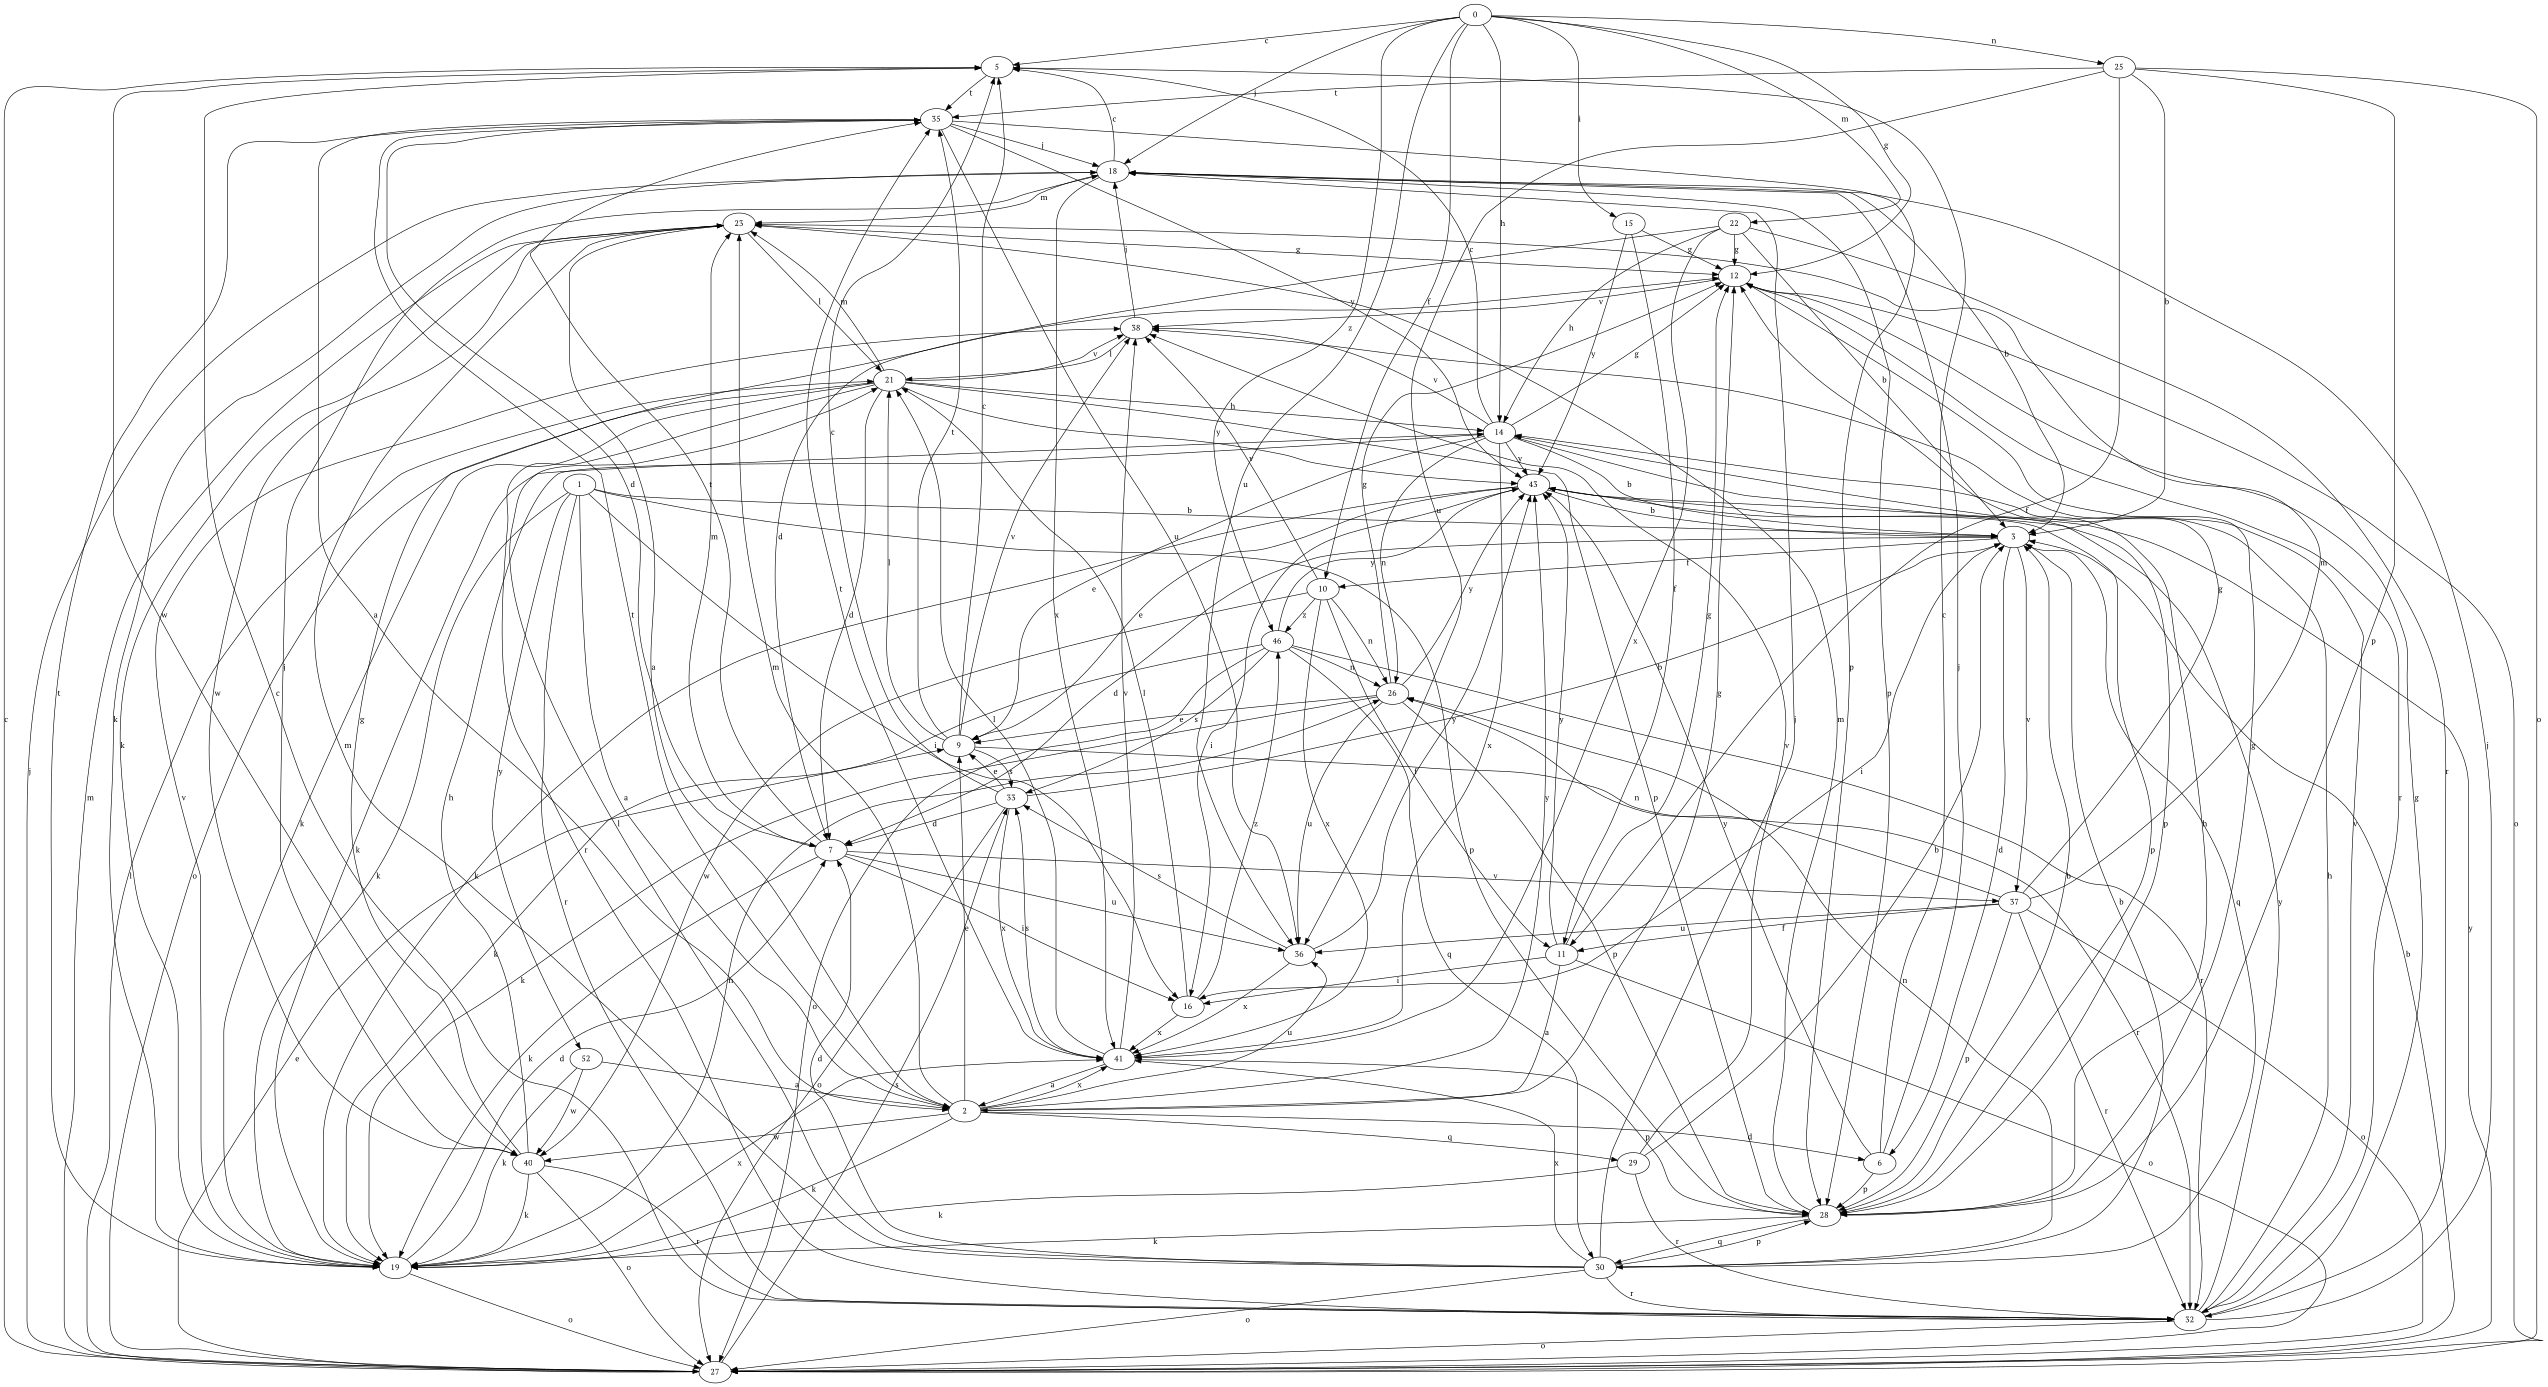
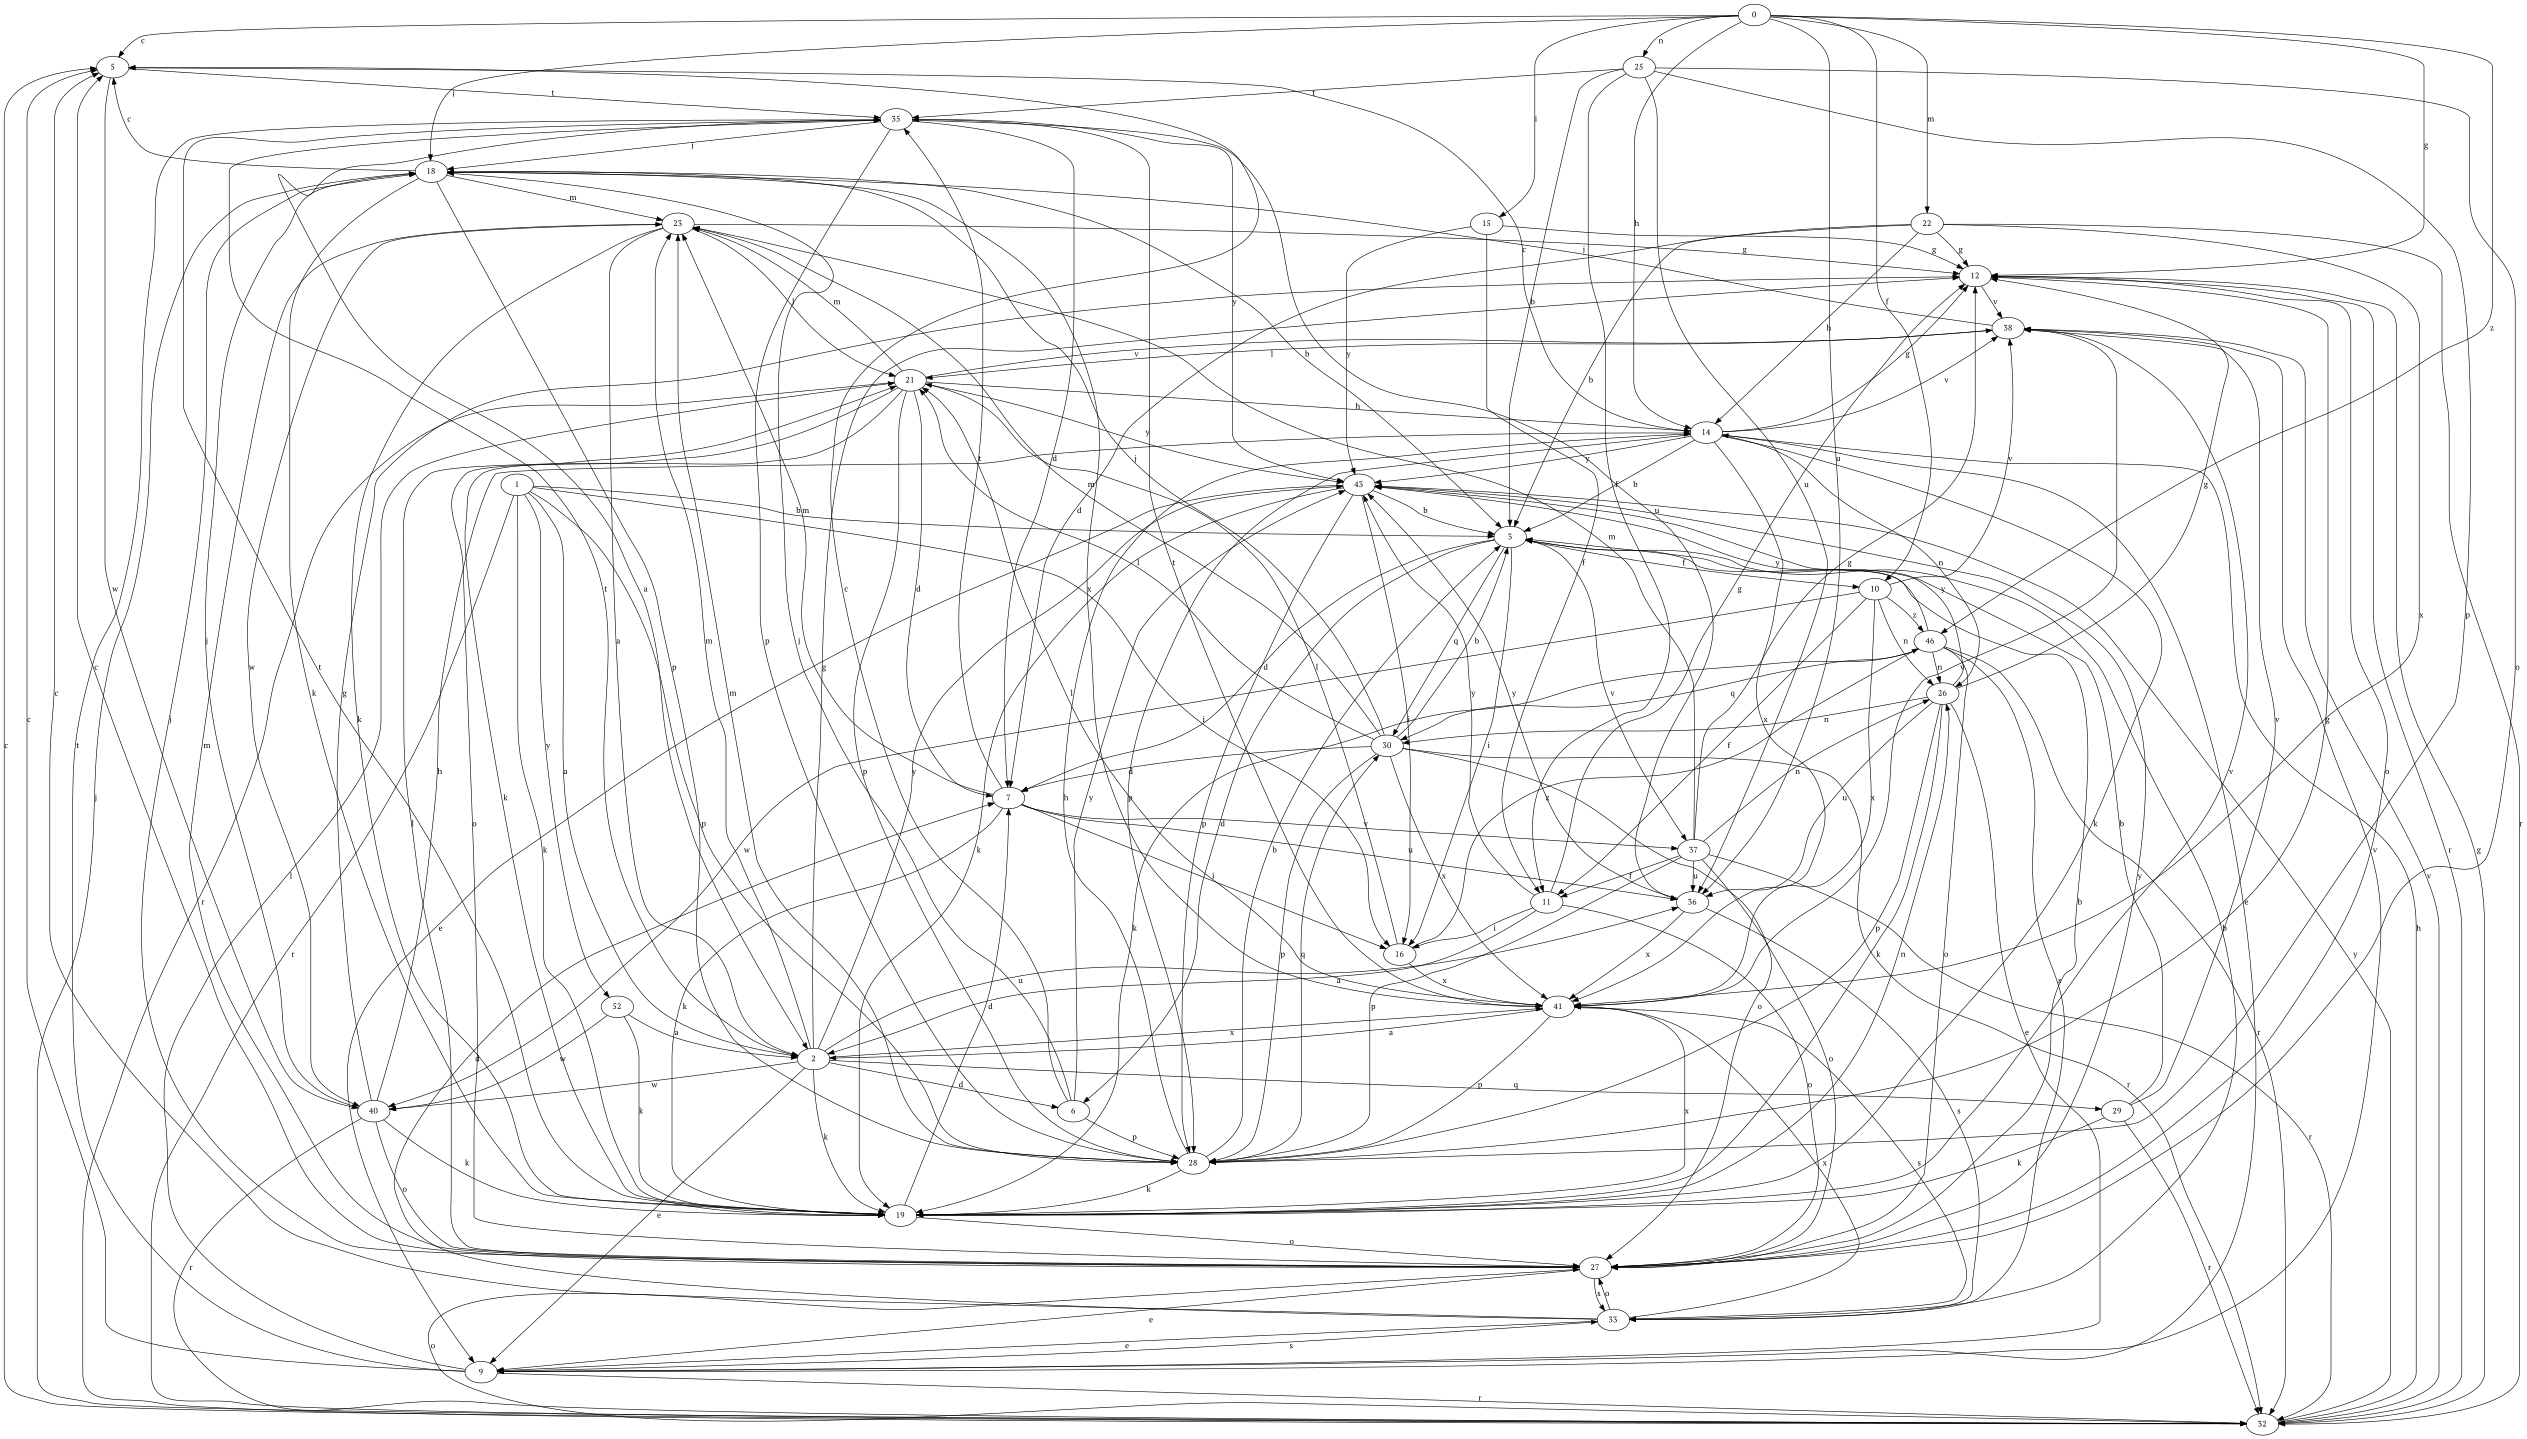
(1962, 1037) -> (1682, 730)
